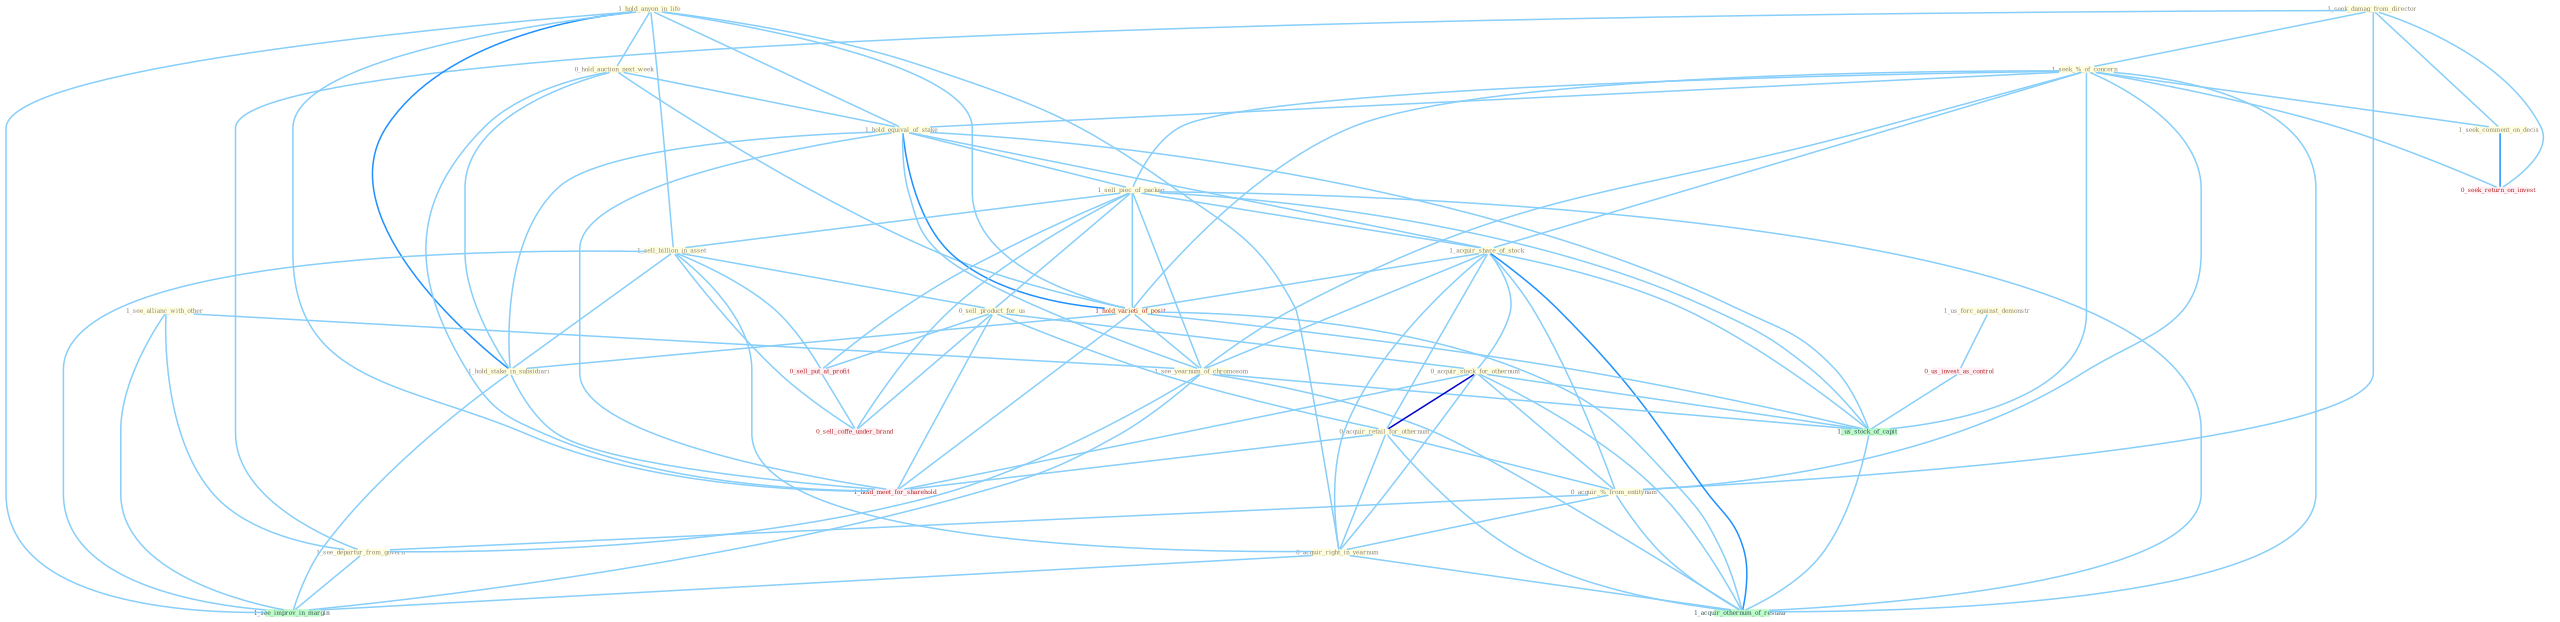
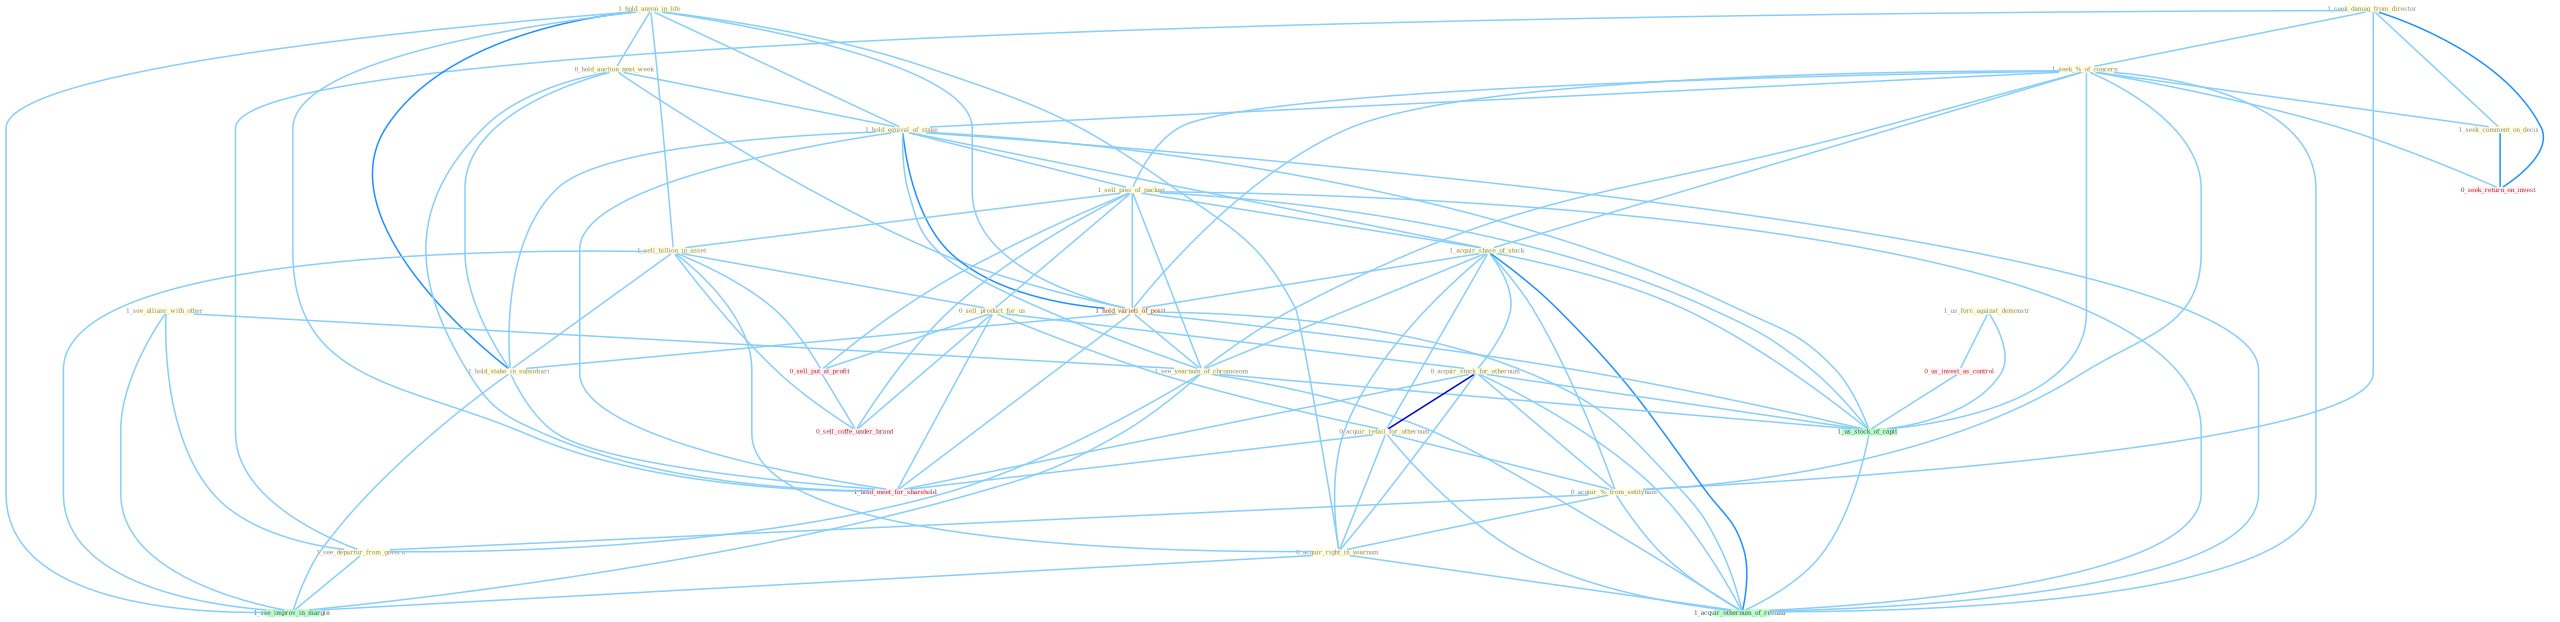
(2501, 78) -> (2501, 78)
none -> (1928, 245)
none -> (1978, 397)
